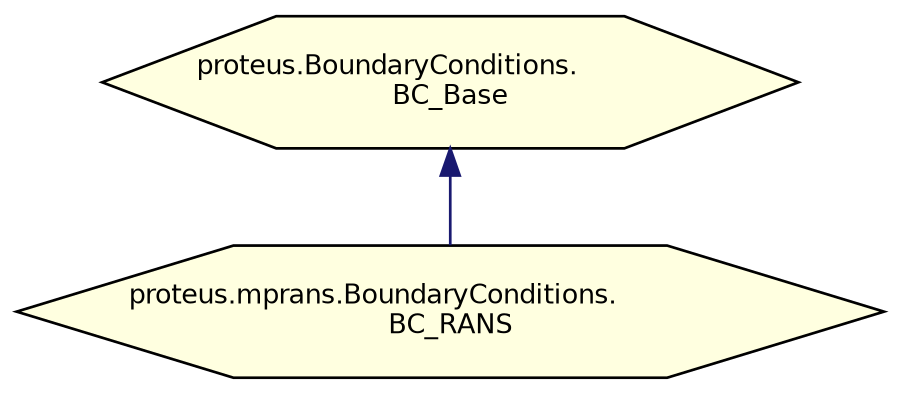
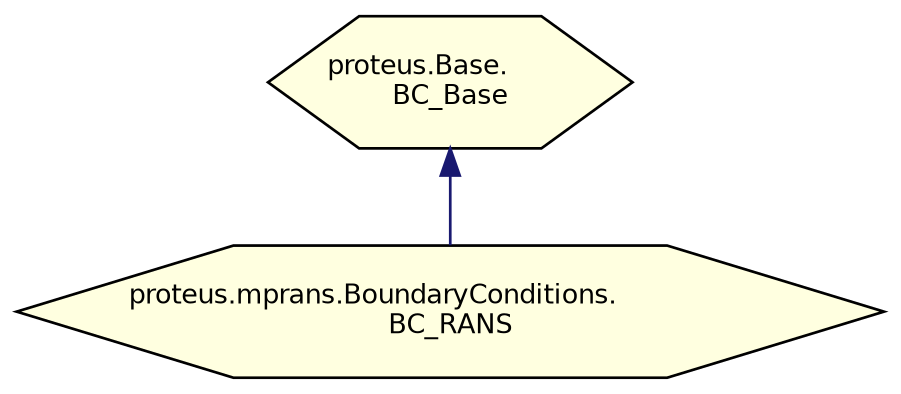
(450, 82) -> (450, 82)
